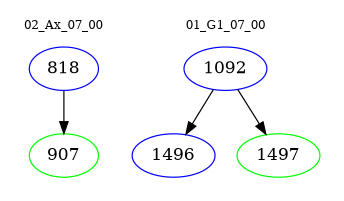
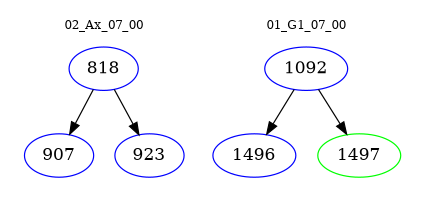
(64, 156) -> (59, 156)
none -> (149, 156)
